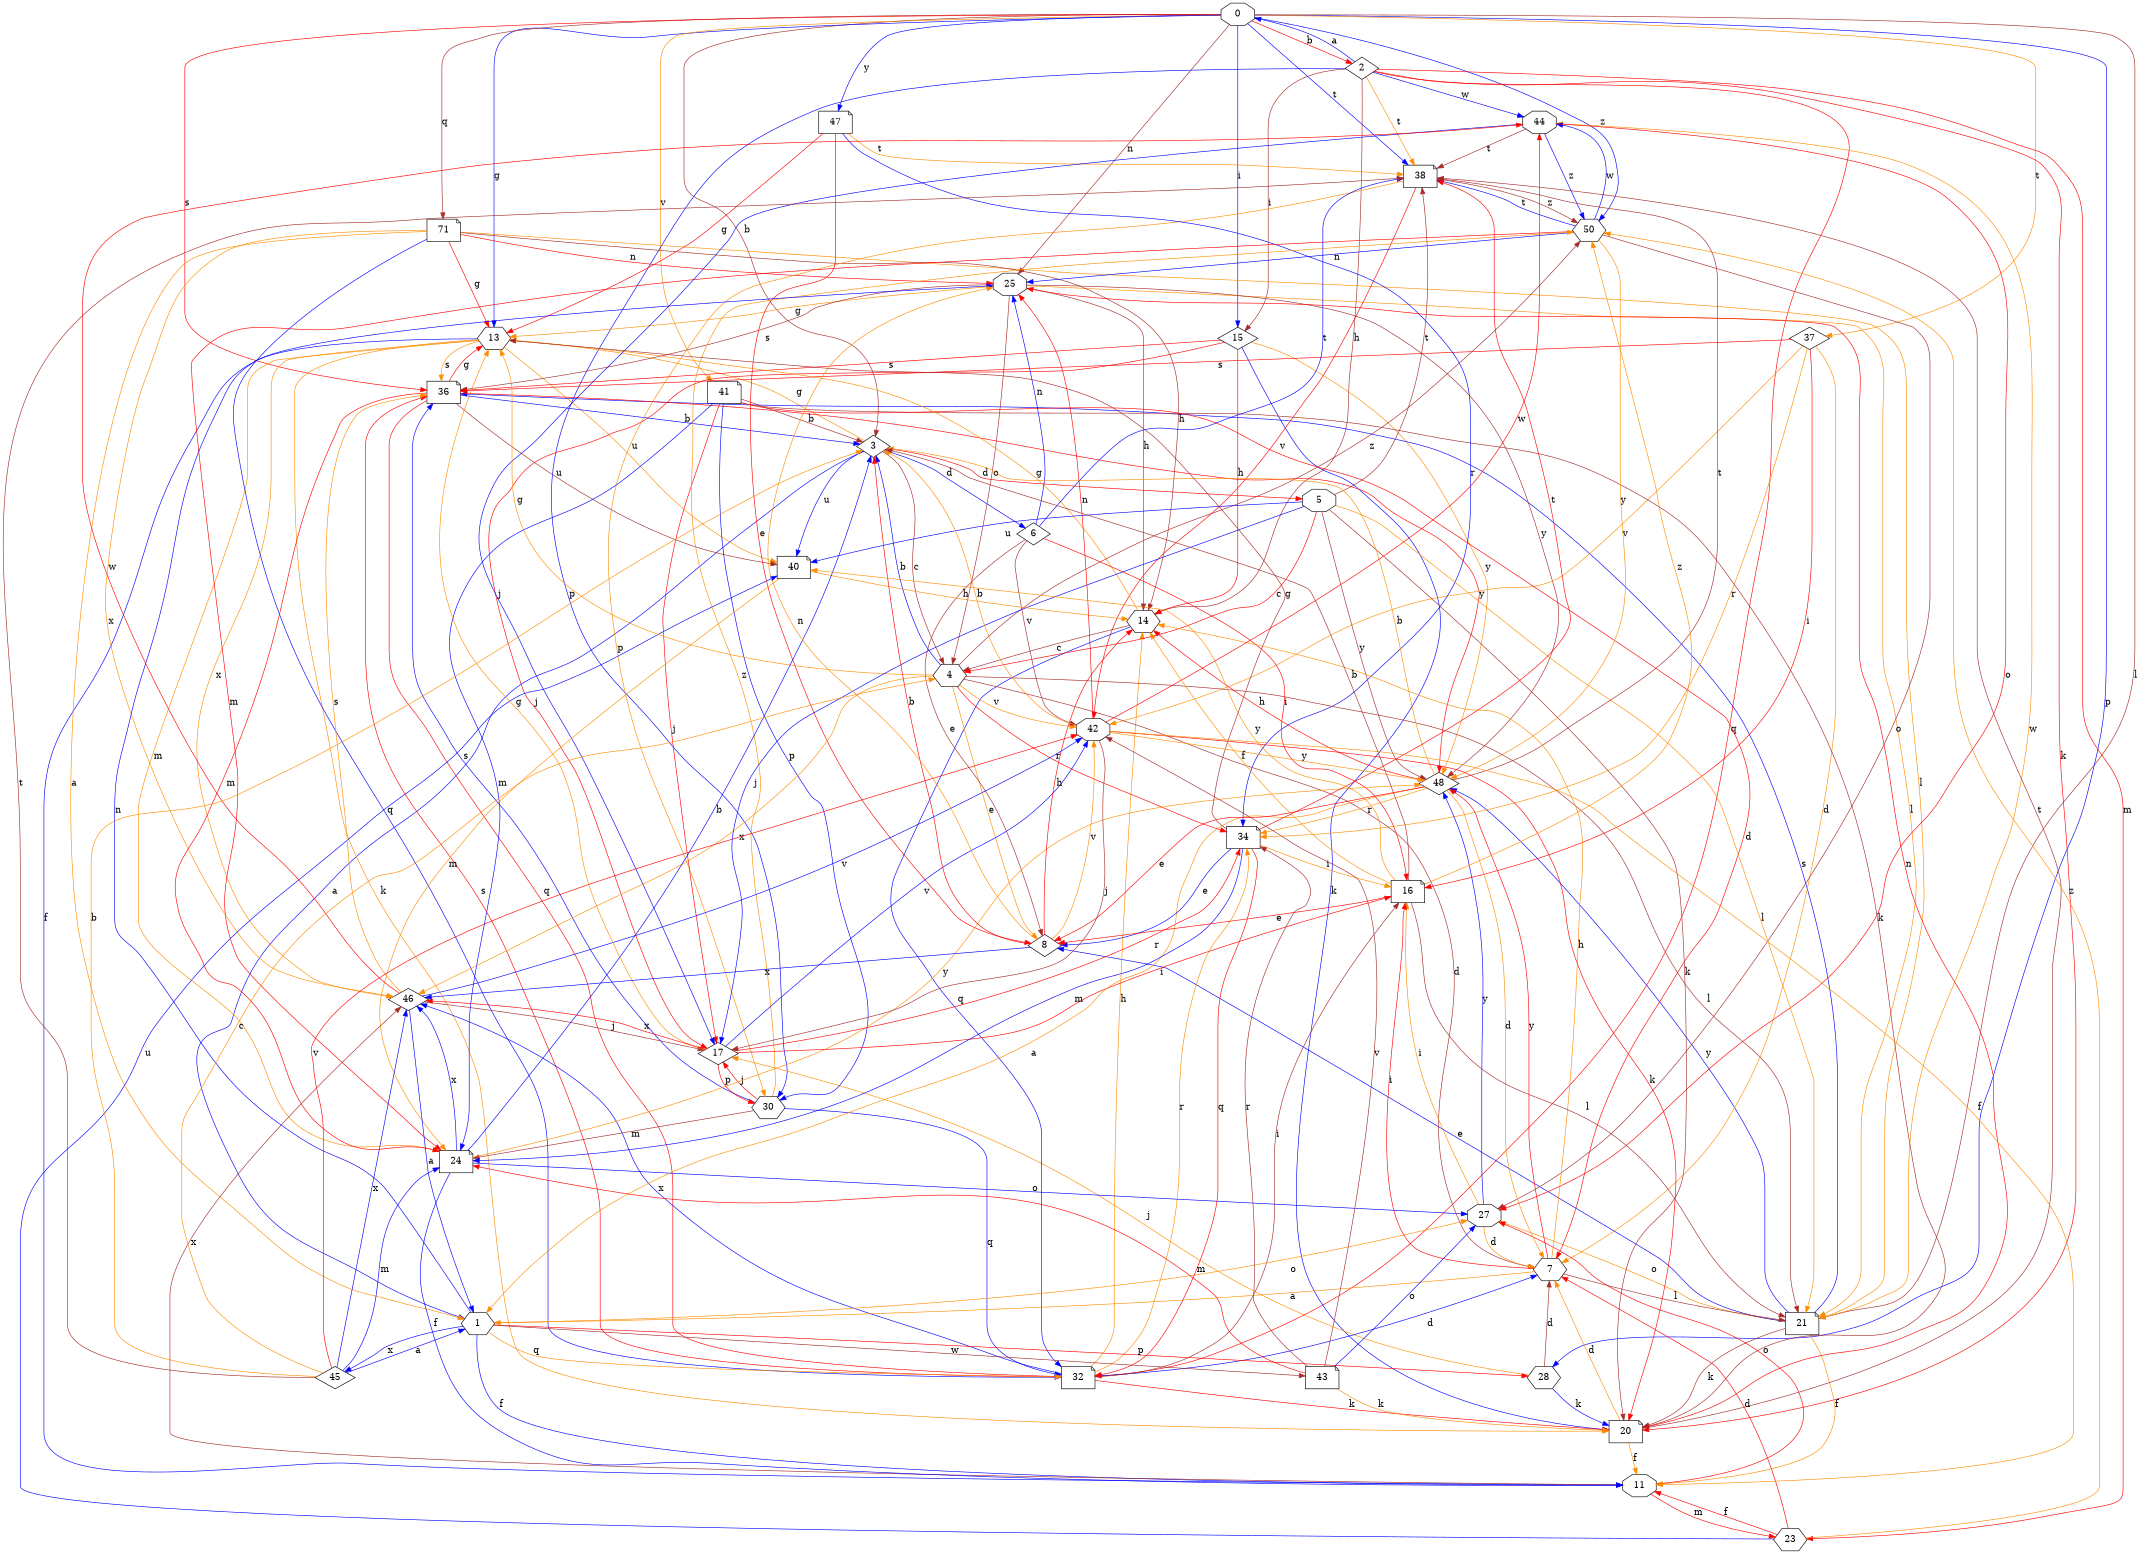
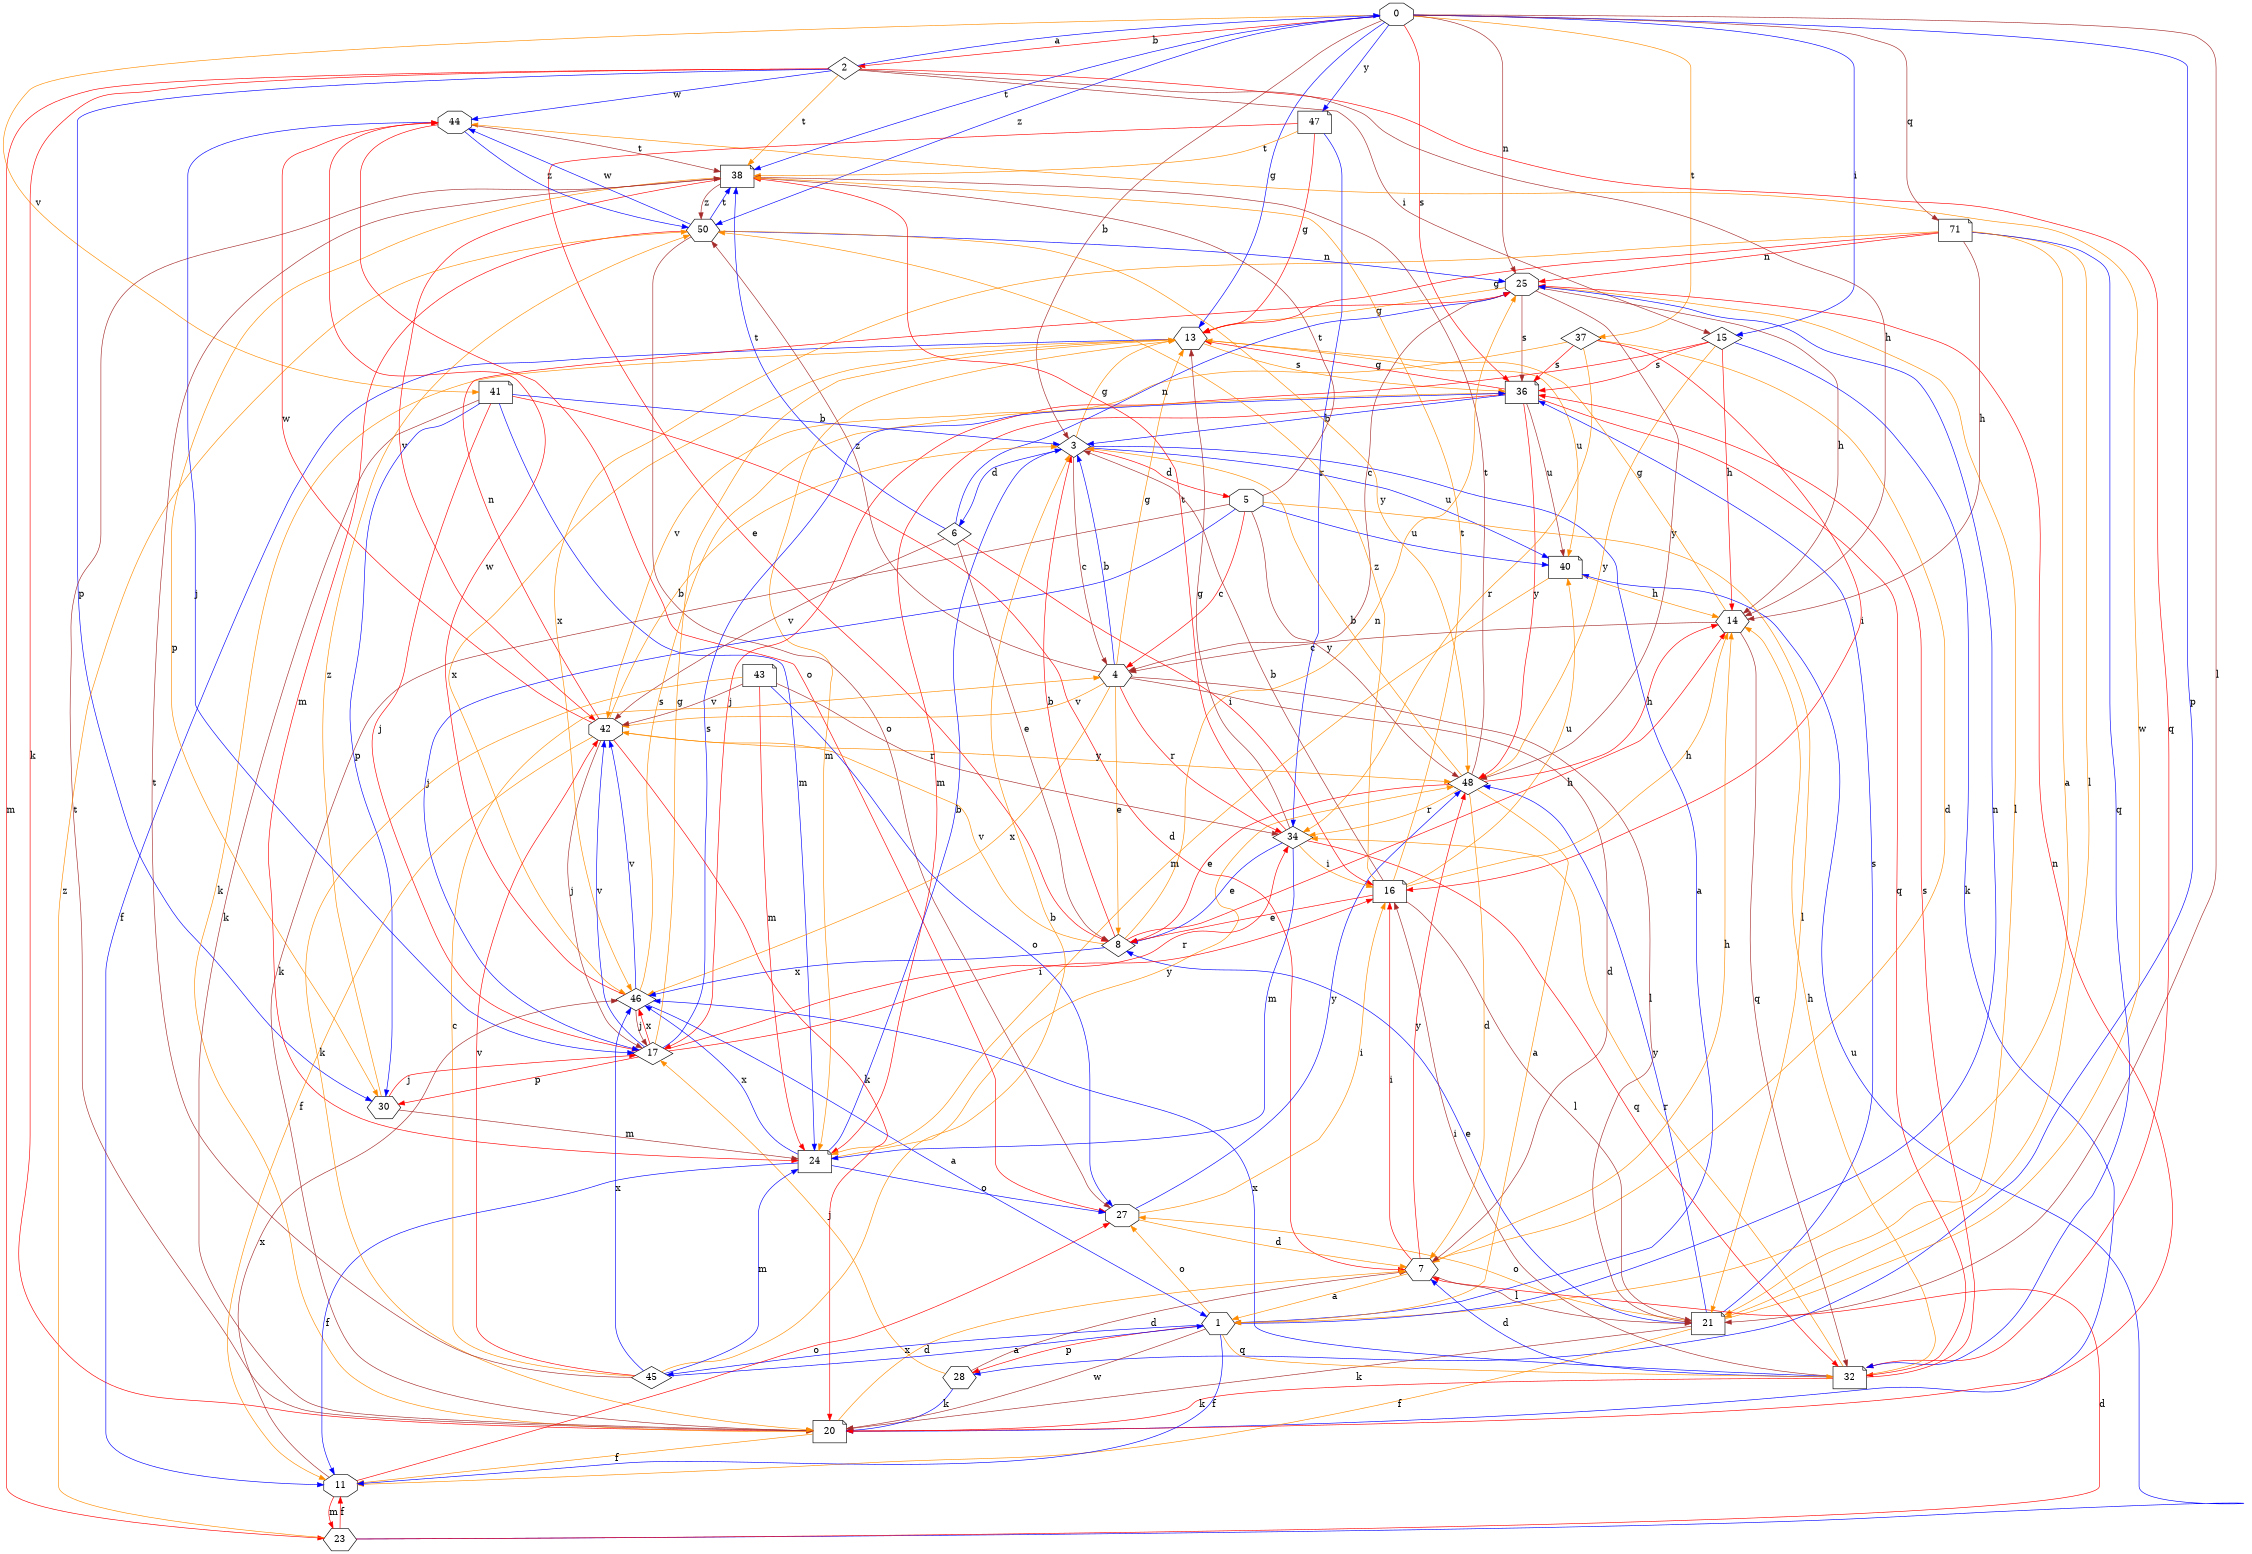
none -> (1360, 280)
(796, 418) -> (769, 418)
(996, 473) -> (1370, 473)
(1258, 729) -> (1569, 729)
(1243, 756) -> (1689, 756)
(491, 795) -> (820, 508)
(1243, 838) -> (1293, 838)
(904, 938) -> (1754, 1001)
(987, 1179) -> none
(896, 1350) -> (1032, 1387)
